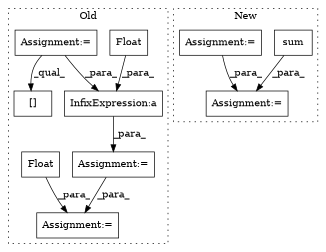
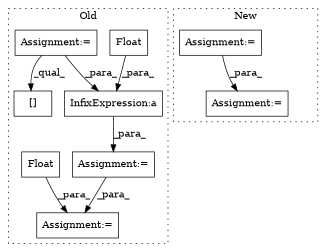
(293, 43) -> none
